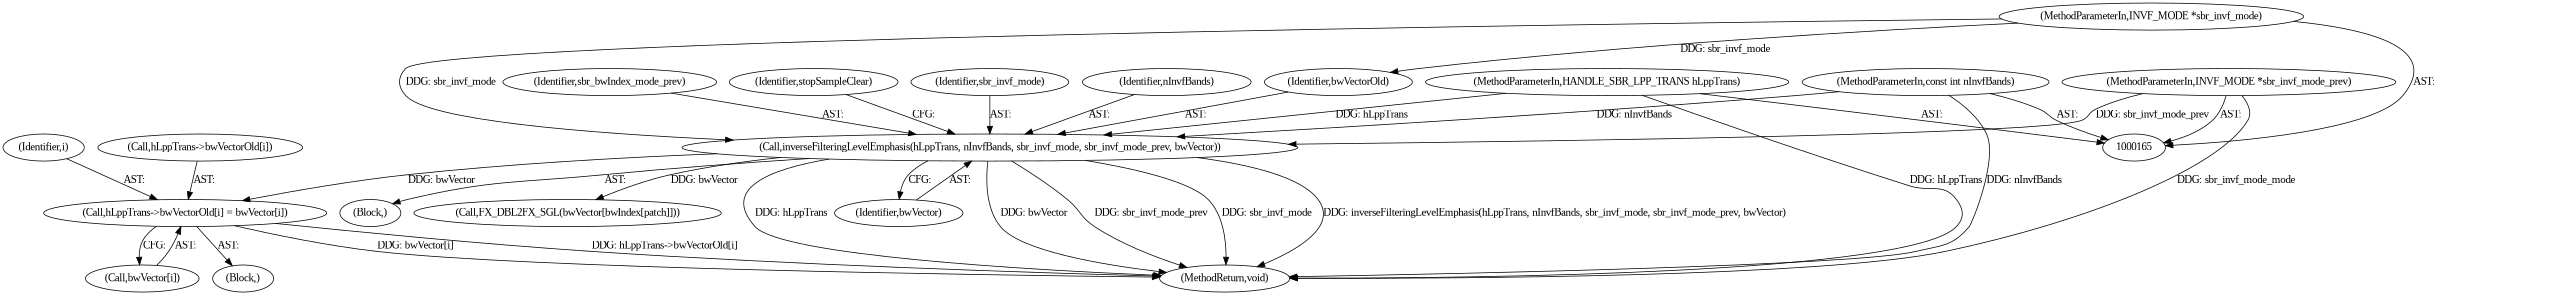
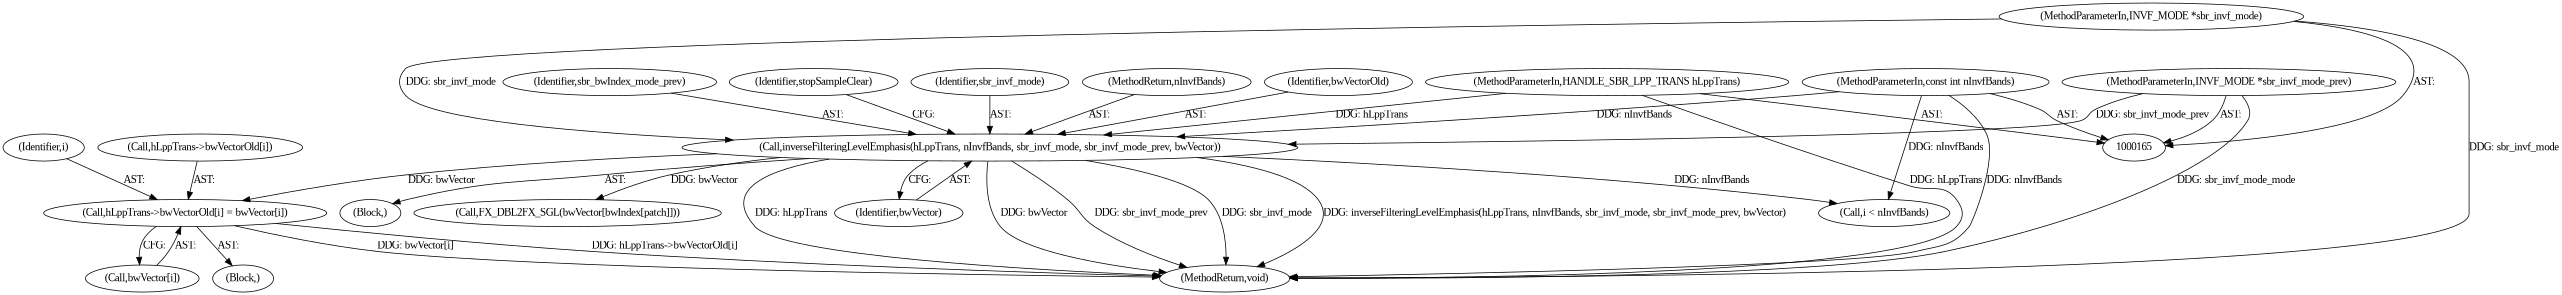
(1708, 42) -> (2050, 265)
(1167, 82) -> (1167, 82)
none -> (1884, 213)
